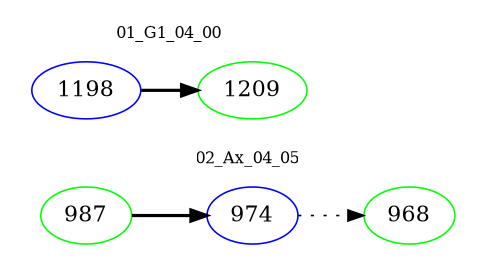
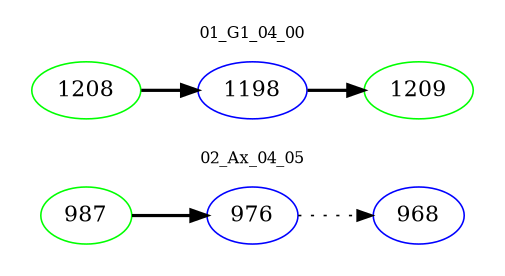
none -> (86, 90)
(253, 216) -> (253, 216)
(409, 216) -> (419, 216)
